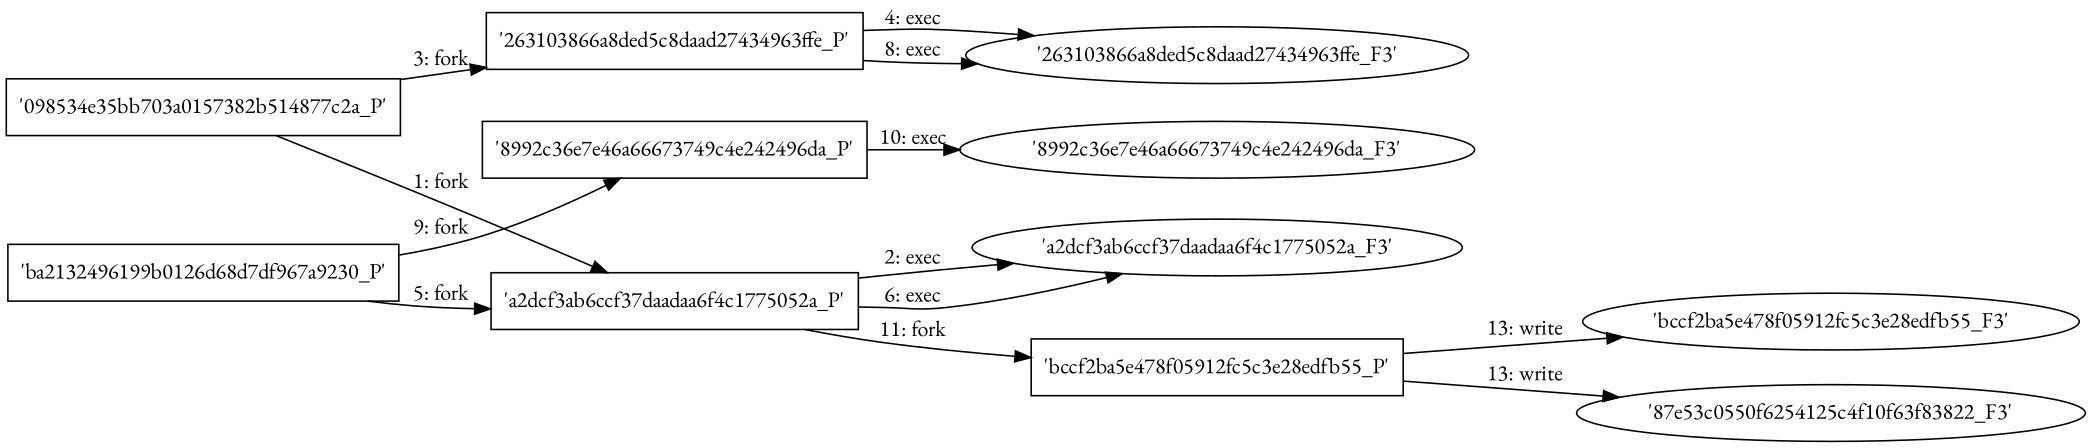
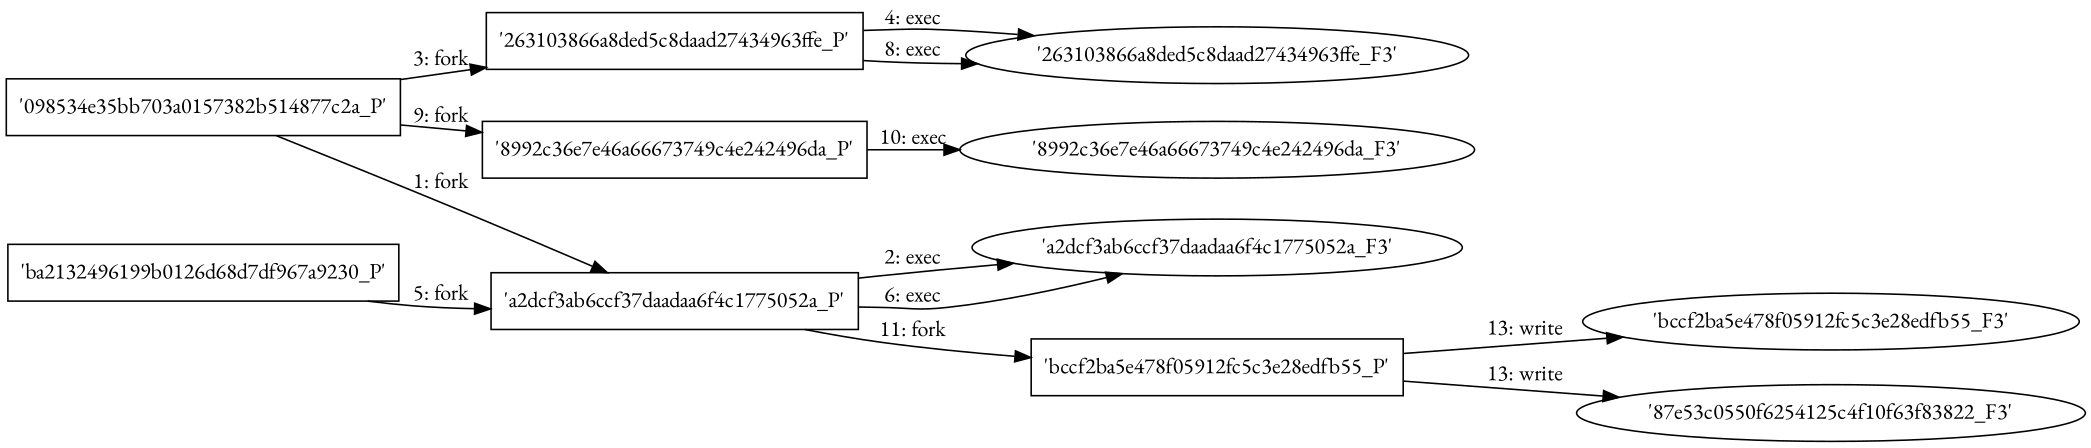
(490, 234) -> (433, 128)
